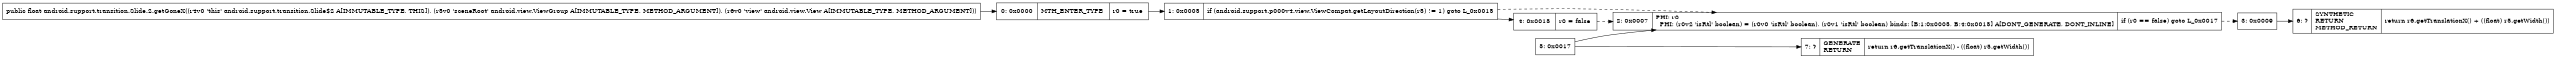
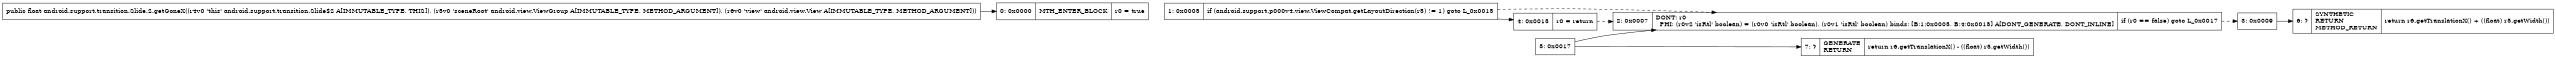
(1072, 11) -> (1074, 11)
(1154, 11) -> none
(1669, 18) -> (1672, 18)
(1575, 21) -> (1575, 21)
